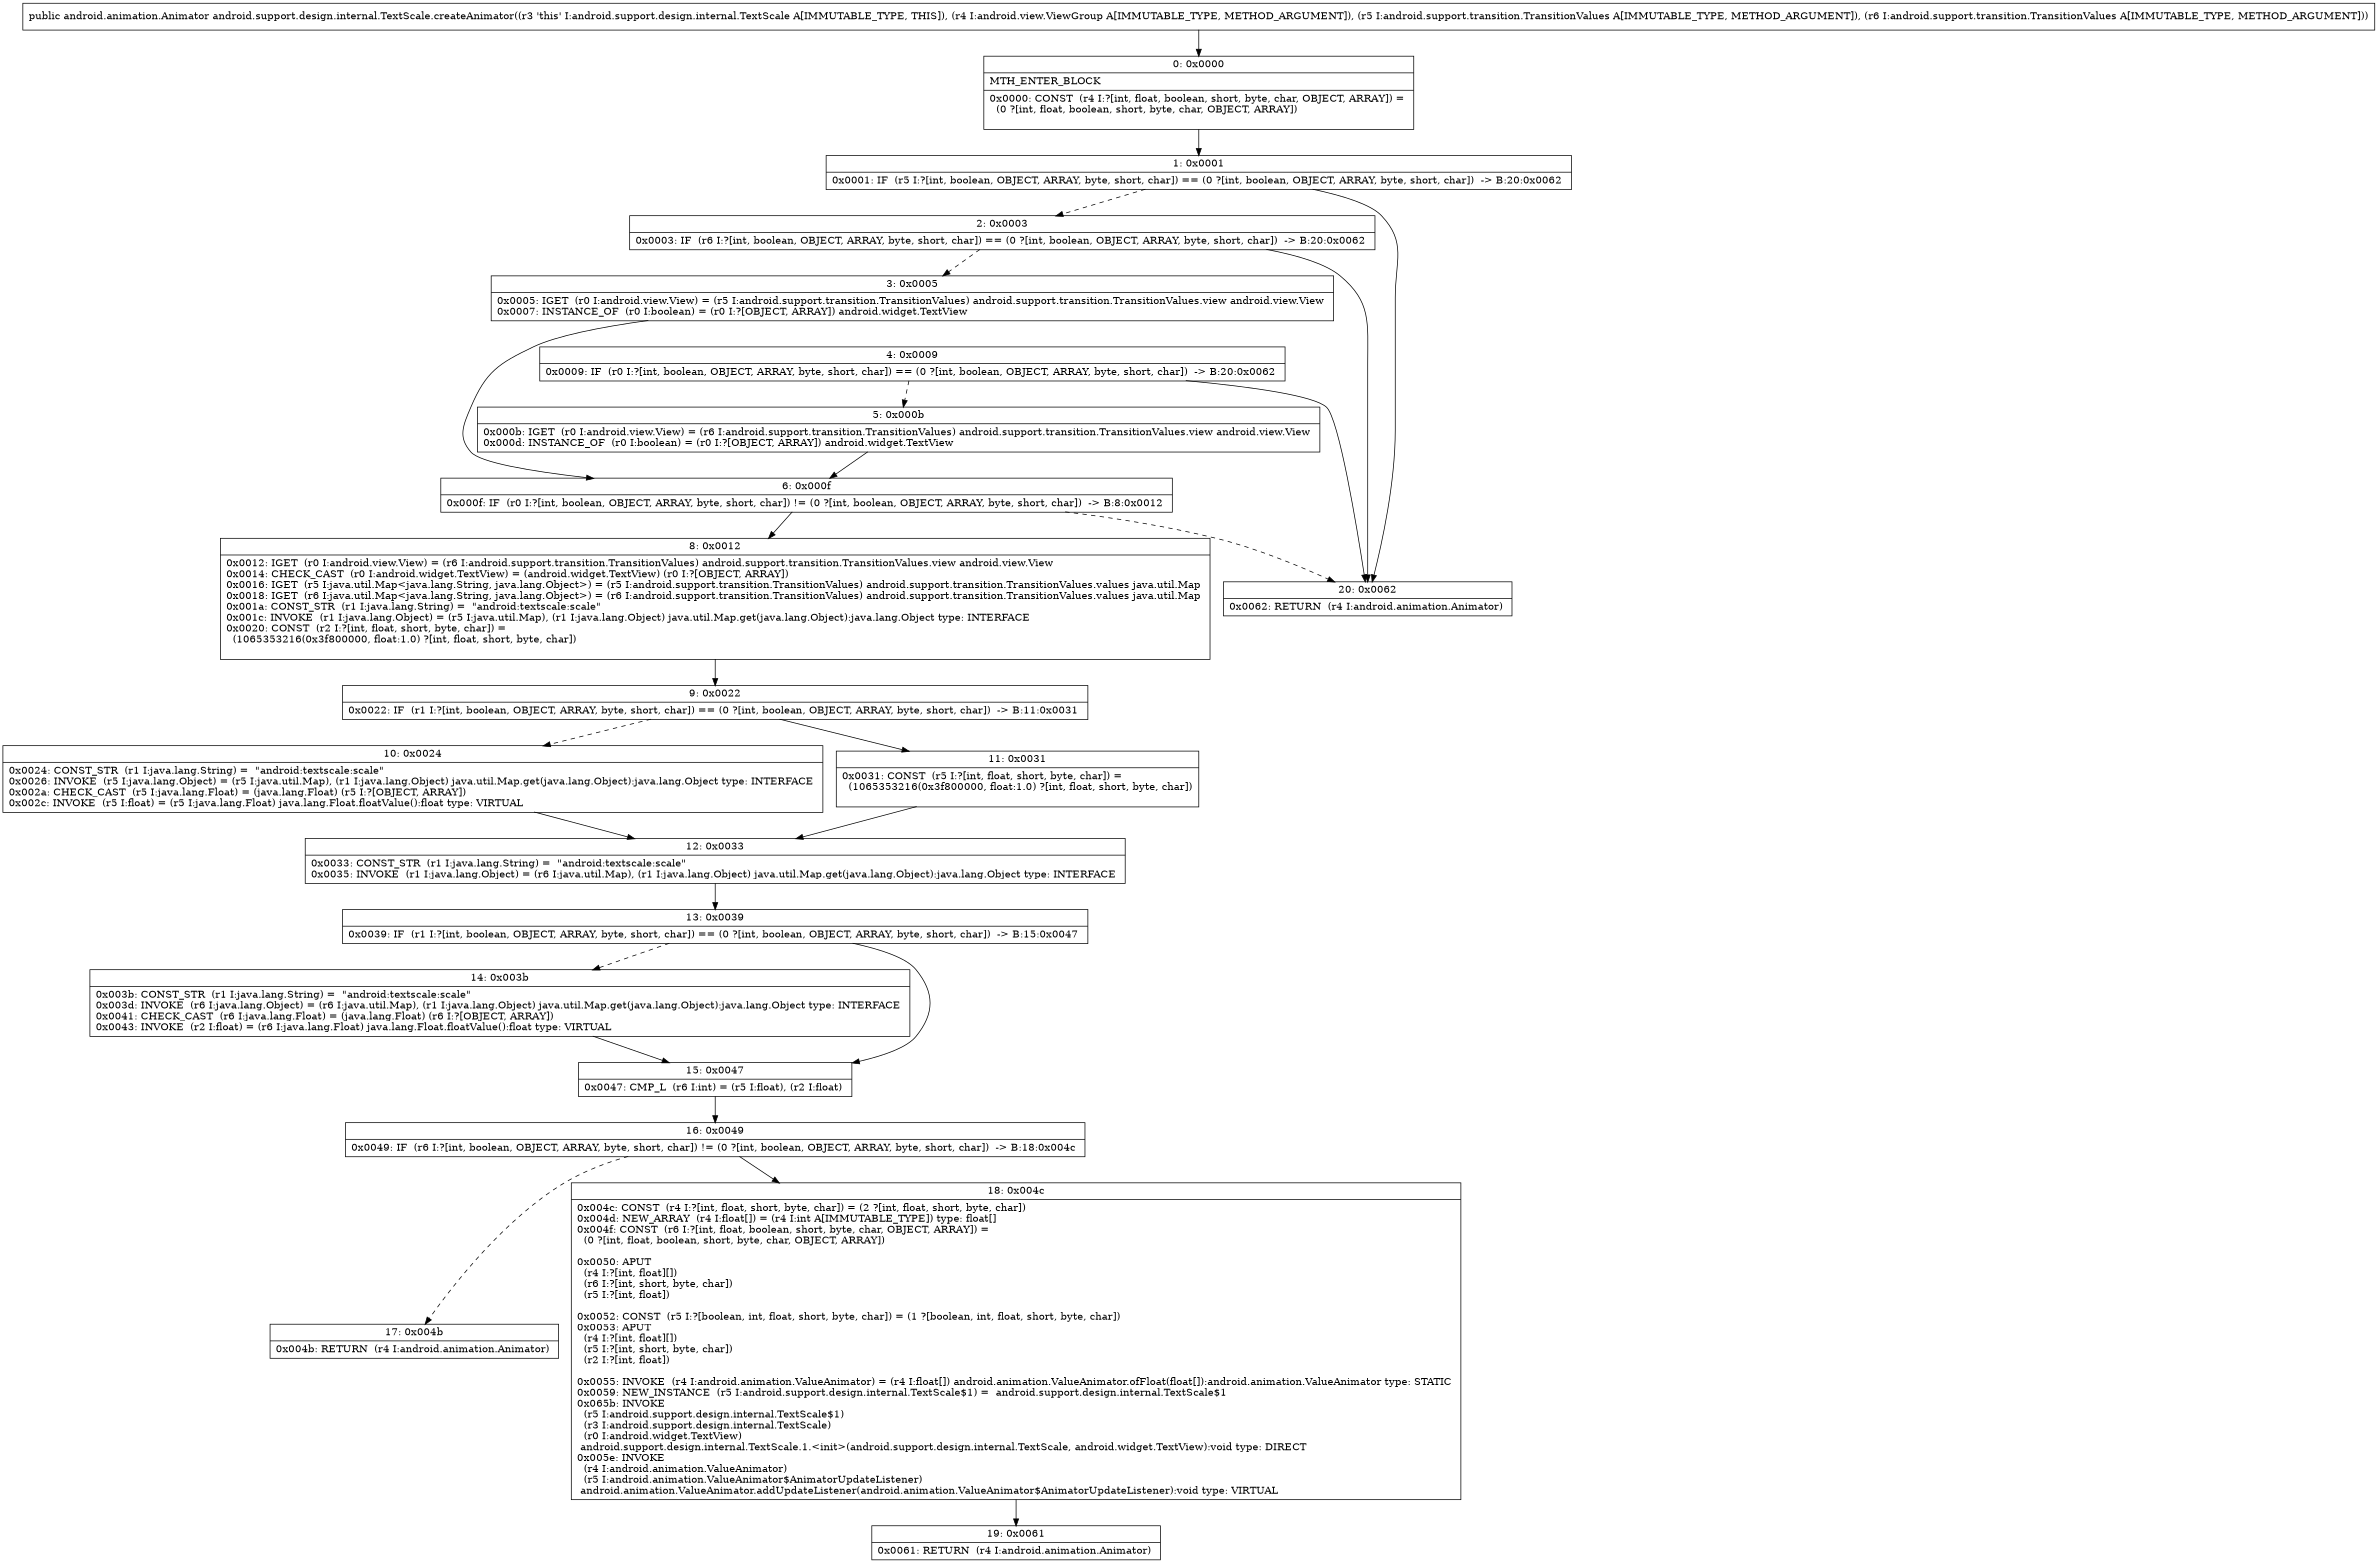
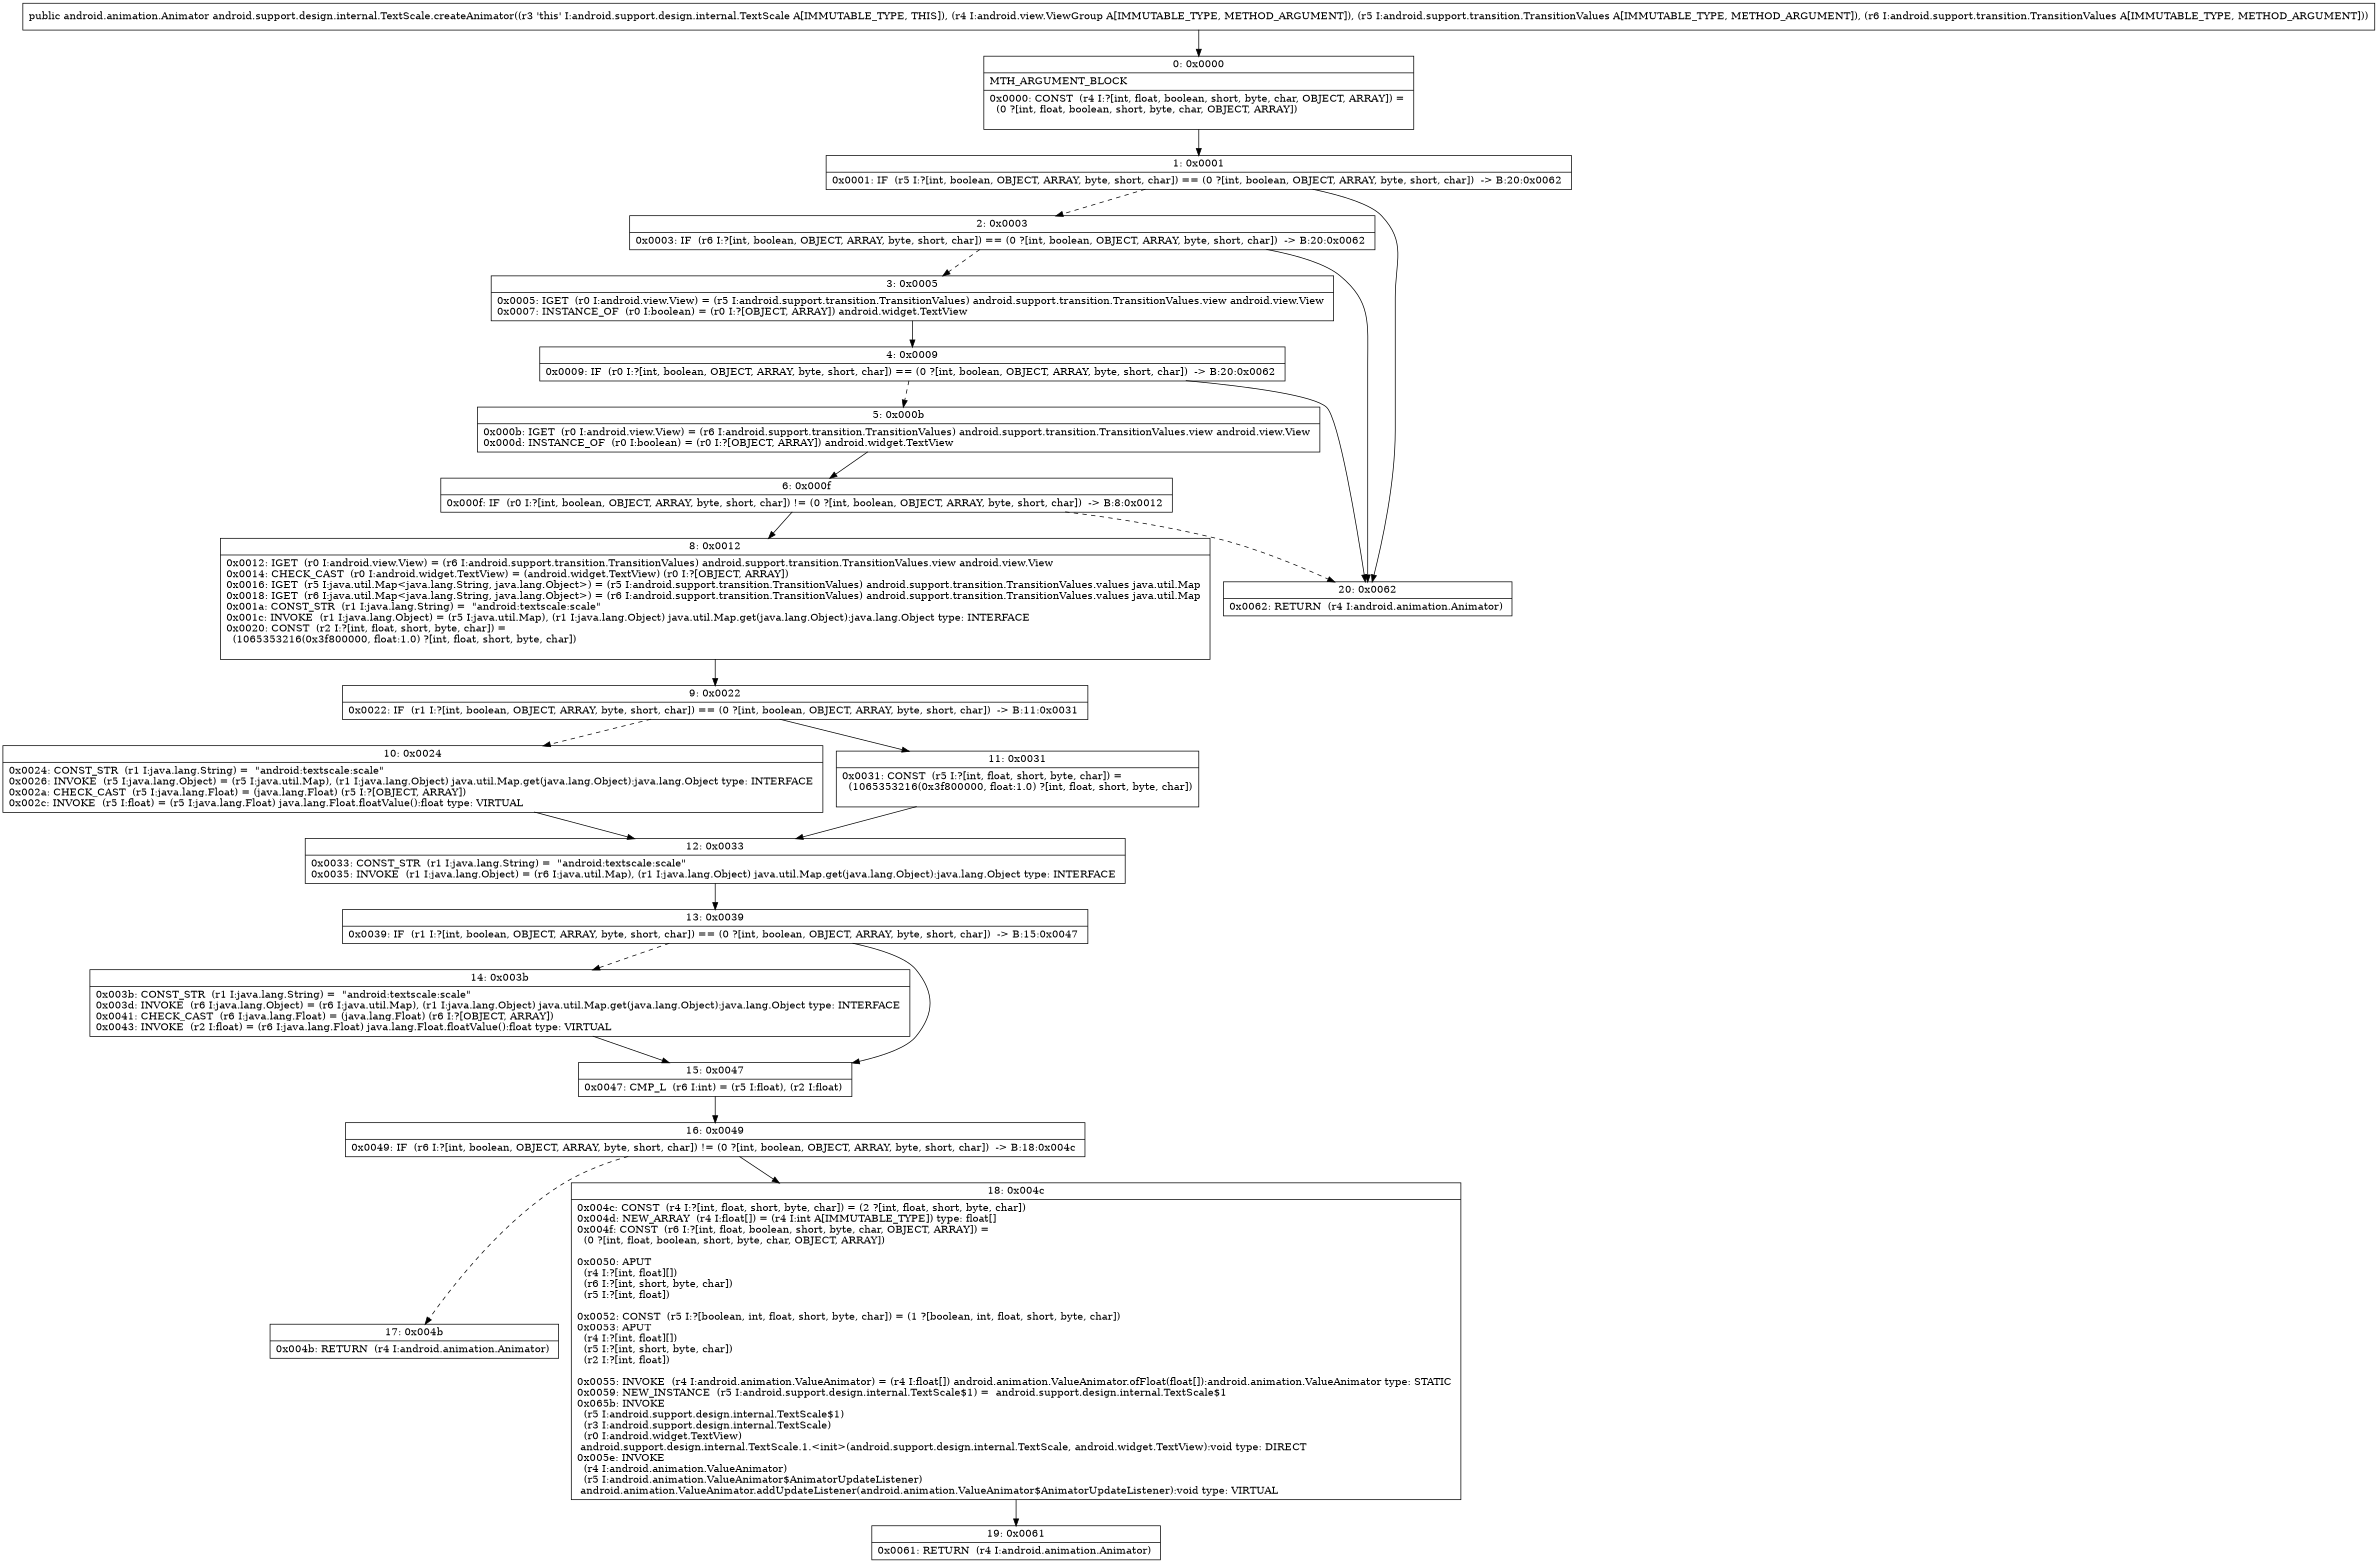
(1045, 81) -> (1059, 81)
(480, 389) -> (912, 330)
